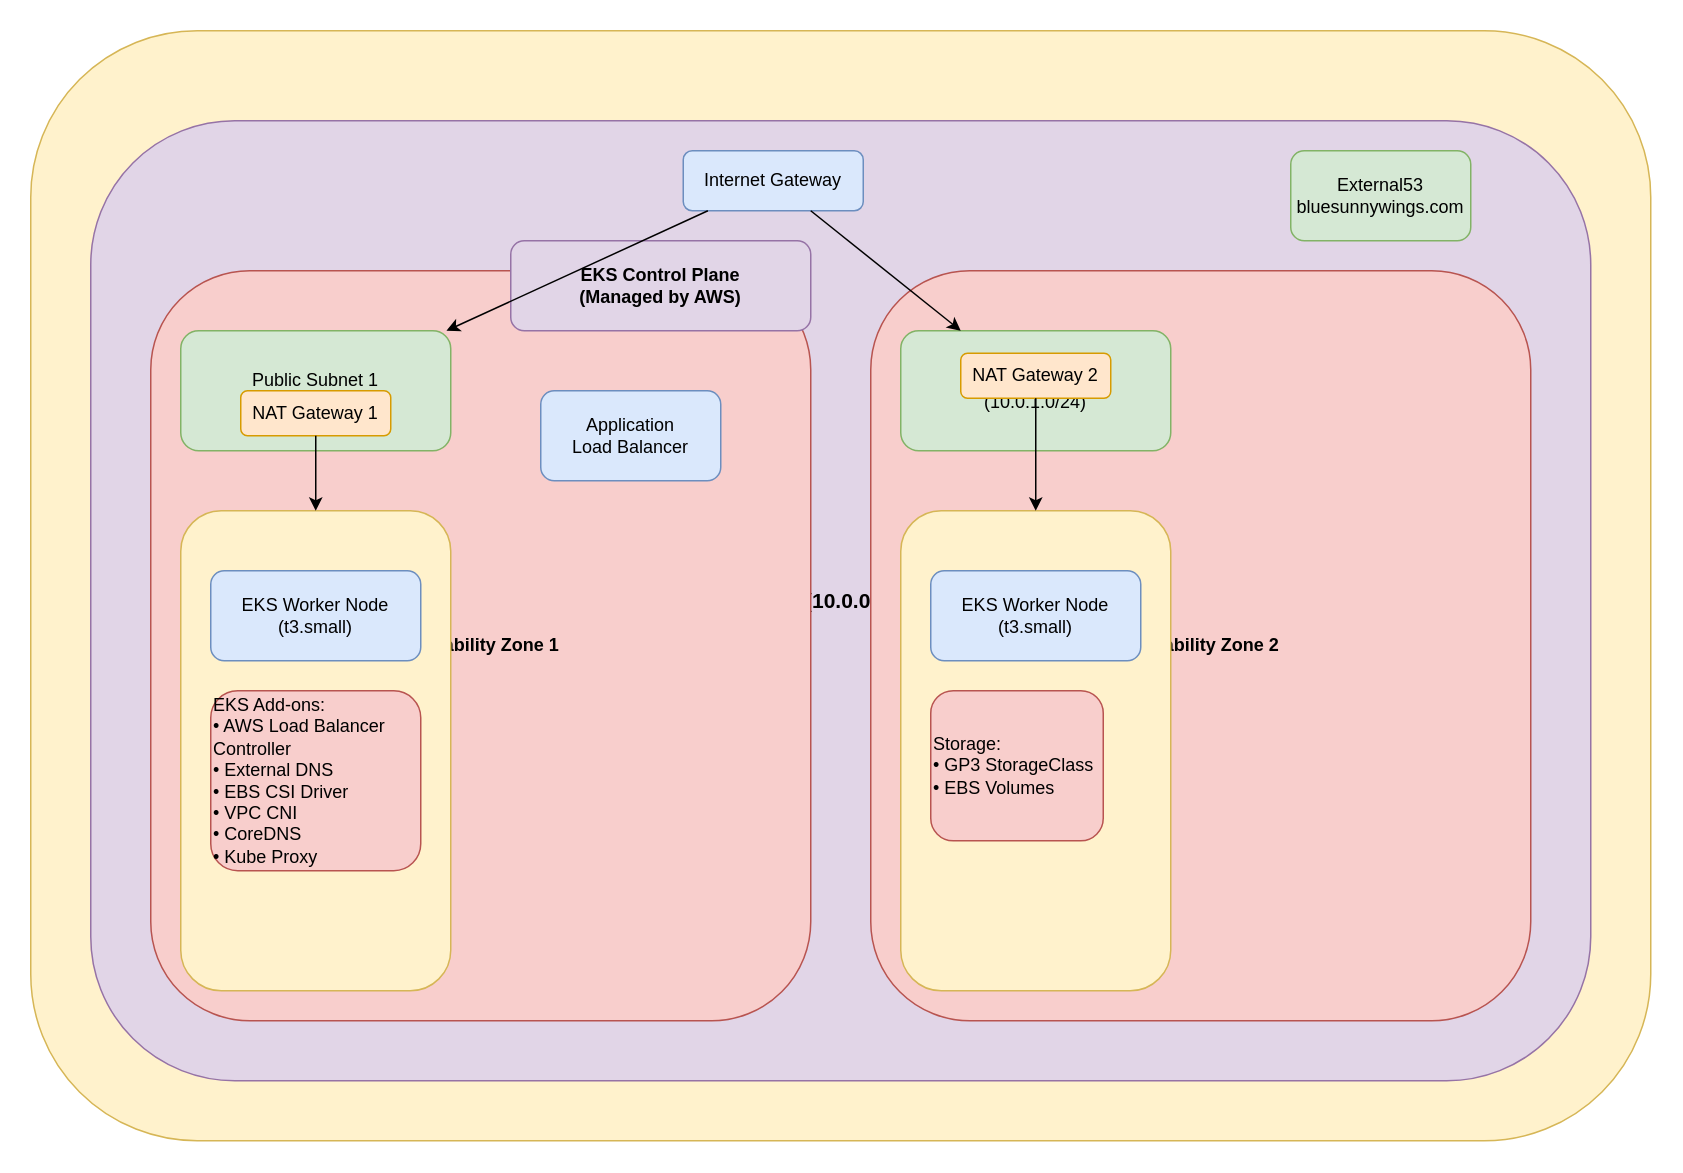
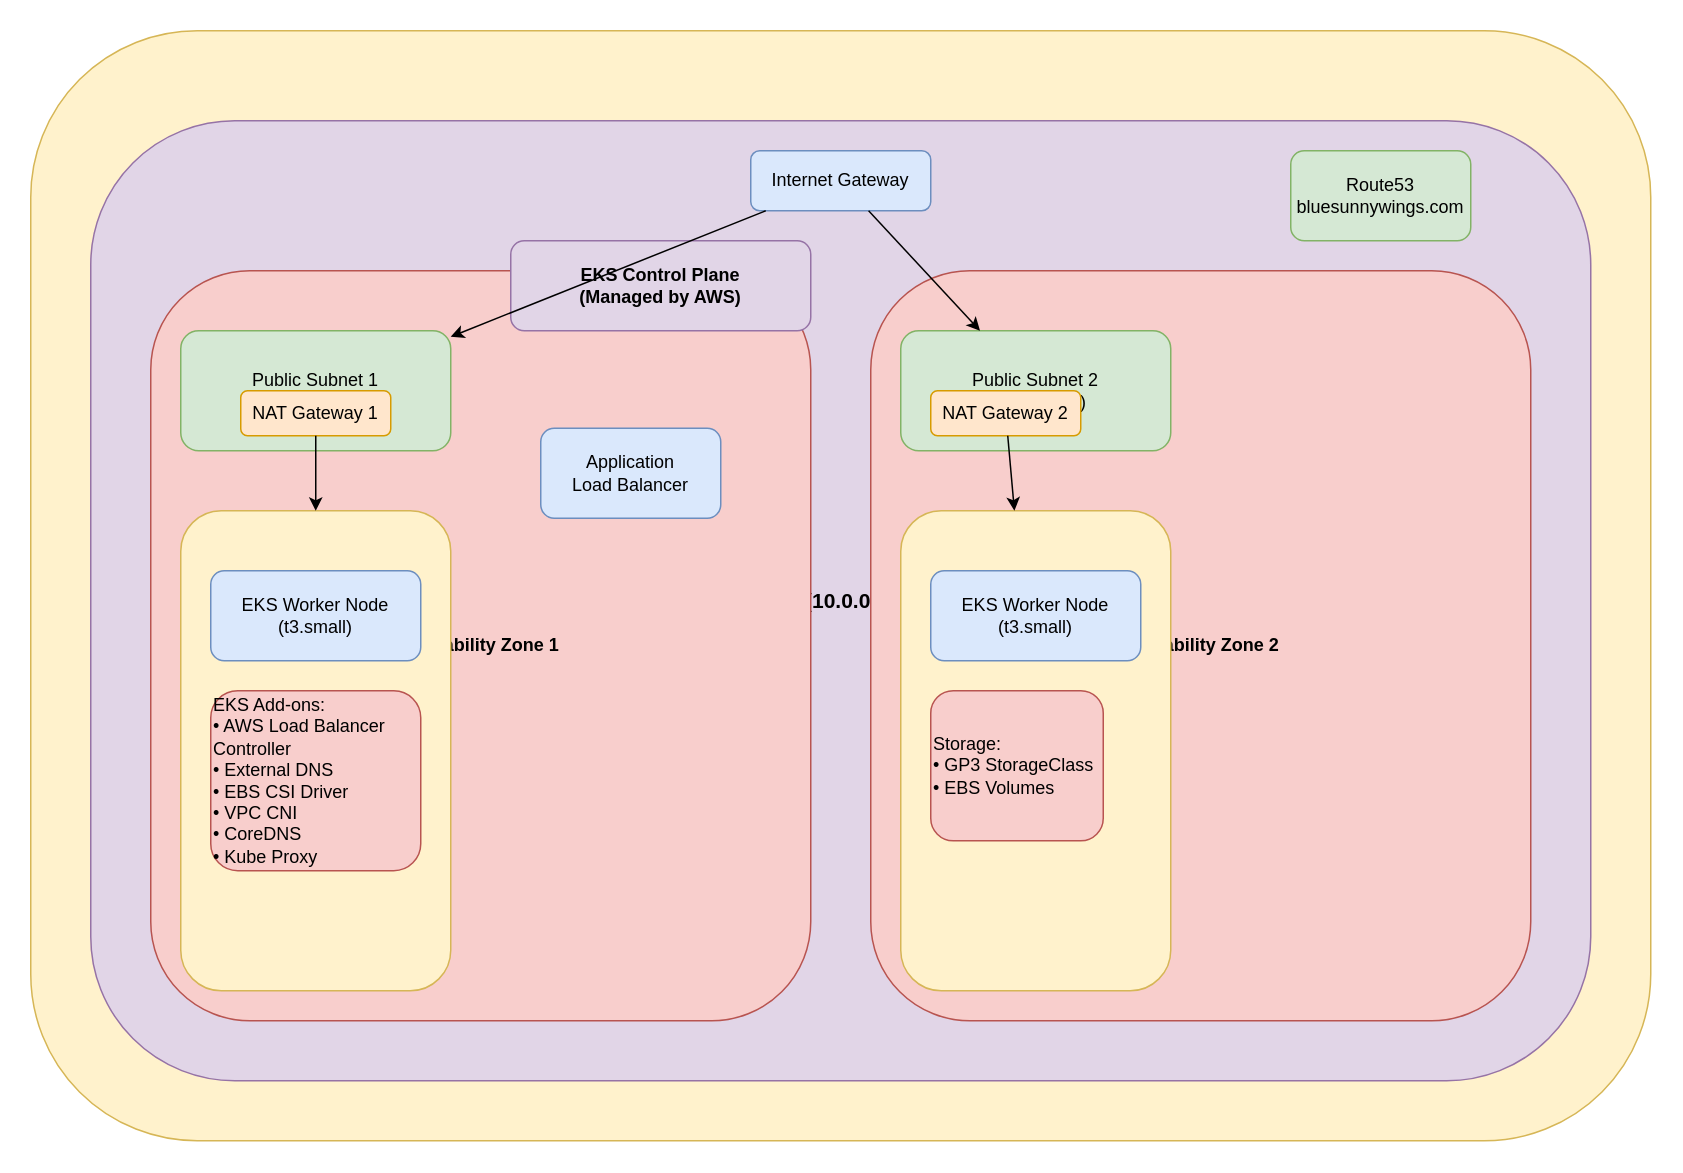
(773, 181) -> (841, 181)
(1381, 196) -> (1381, 196)
(1036, 376) -> (1006, 413)
(631, 436) -> (631, 473)
